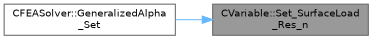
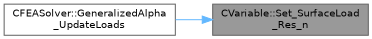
(90, 20) -> (90, 20)
